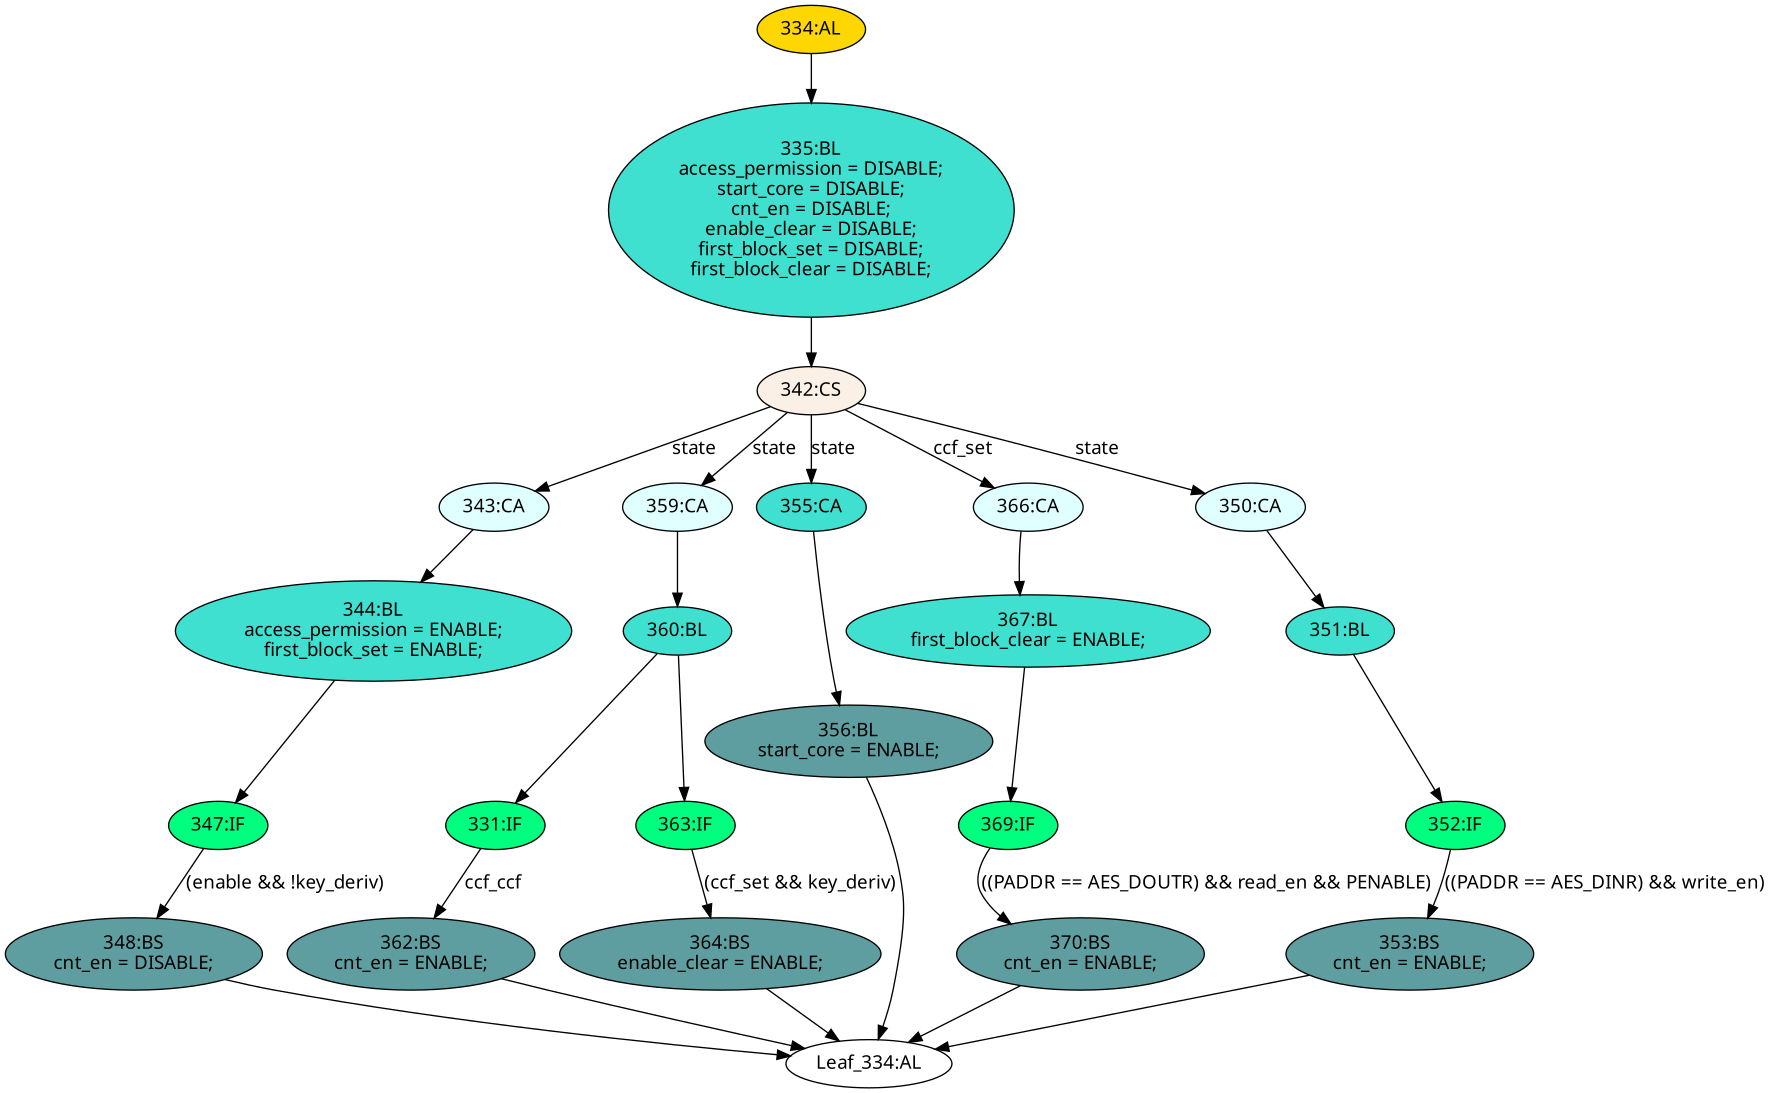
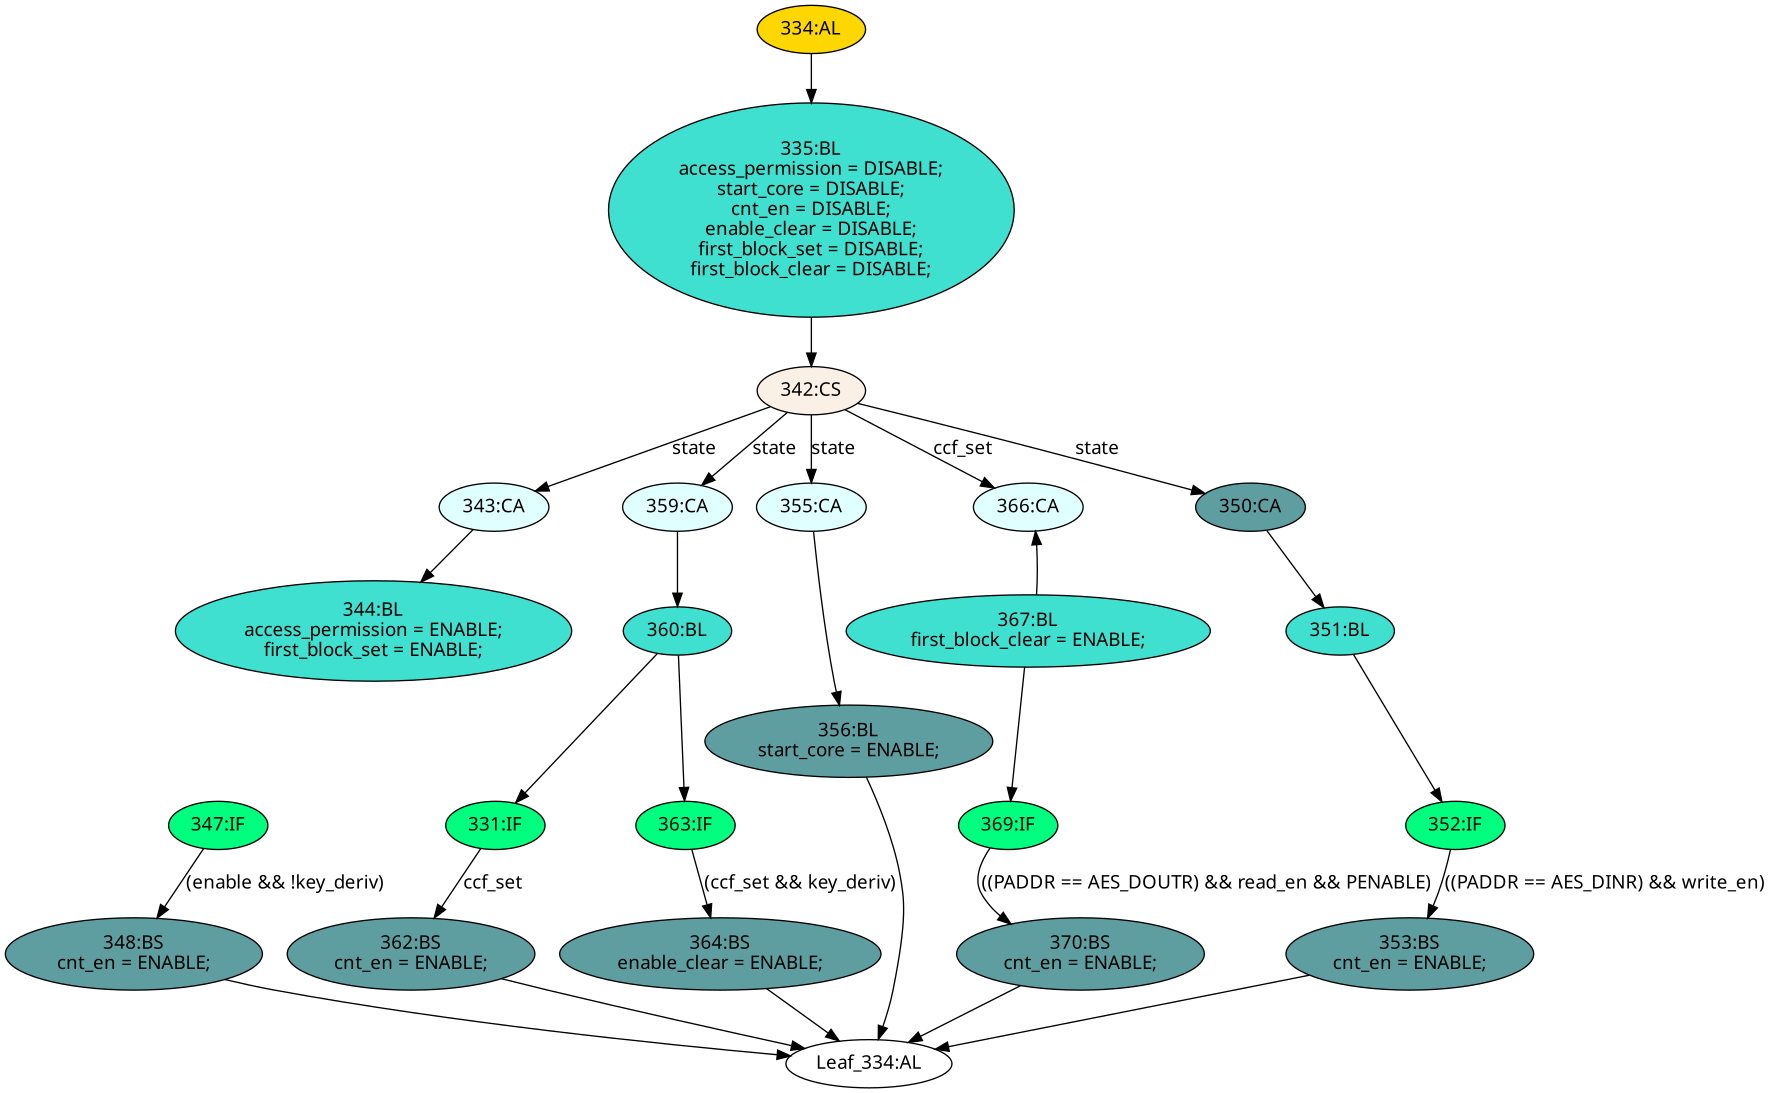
(811, 507) -> (811, 507)
(1251, 507) -> (1251, 507)
(1019, 556) -> (1037, 570)
(289, 736) -> none
(493, 884) -> (493, 884)
(134, 954) -> (134, 954)
